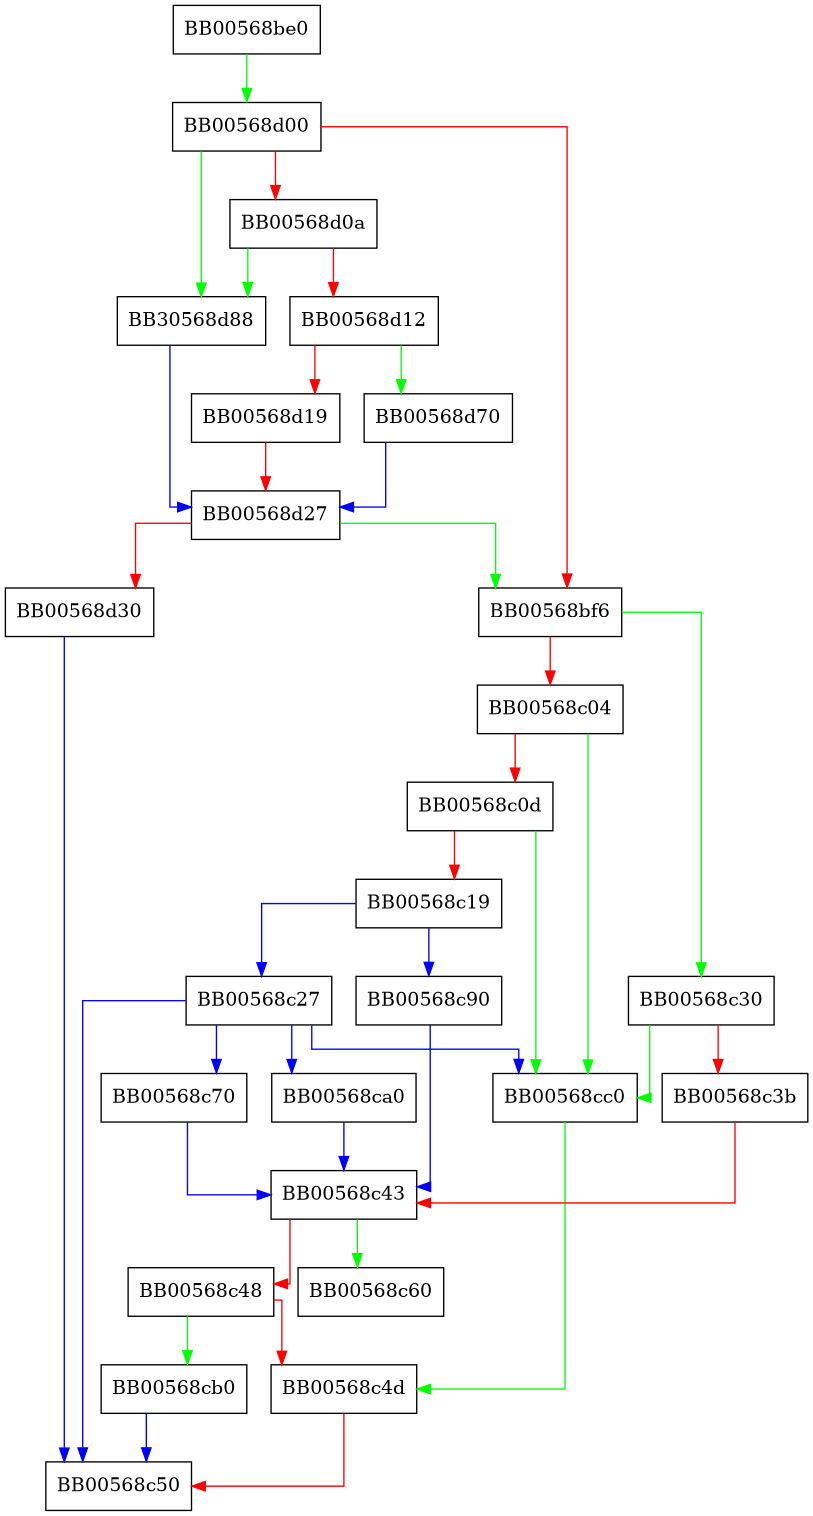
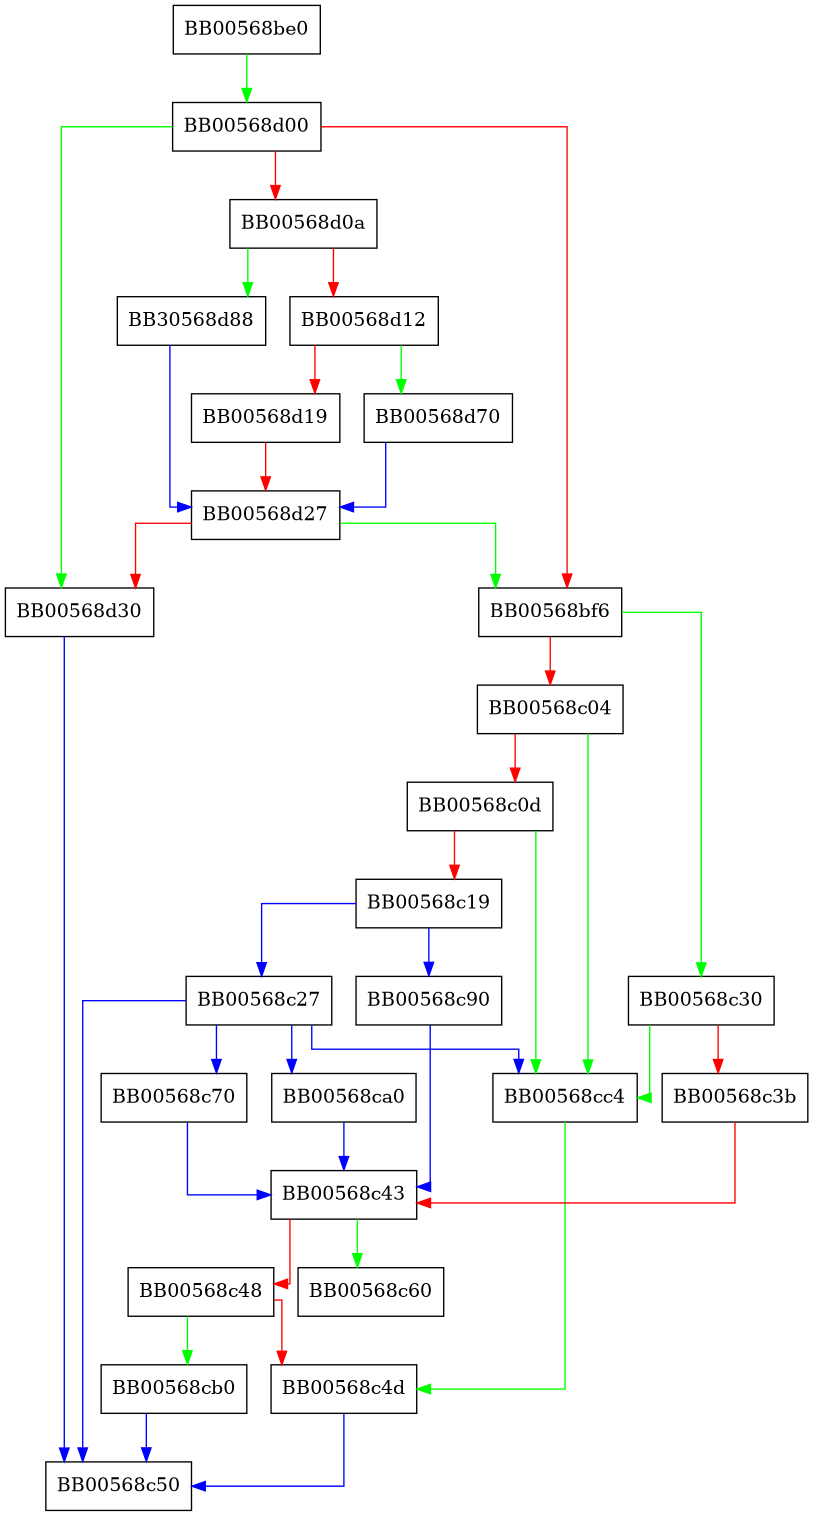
(201, 217) -> (61, 295)
(565, 1098) -> (565, 1098)
(311, 1486) -> (311, 1486)
